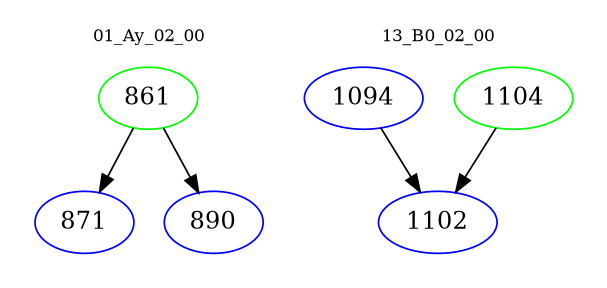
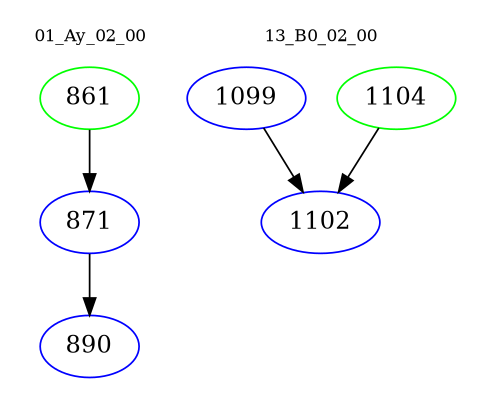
(364, 98) -> (246, 98)
(177, 153) -> (90, 276)
